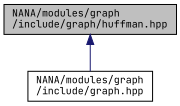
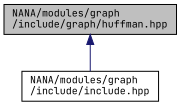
(90, 86) -> (90, 86)
